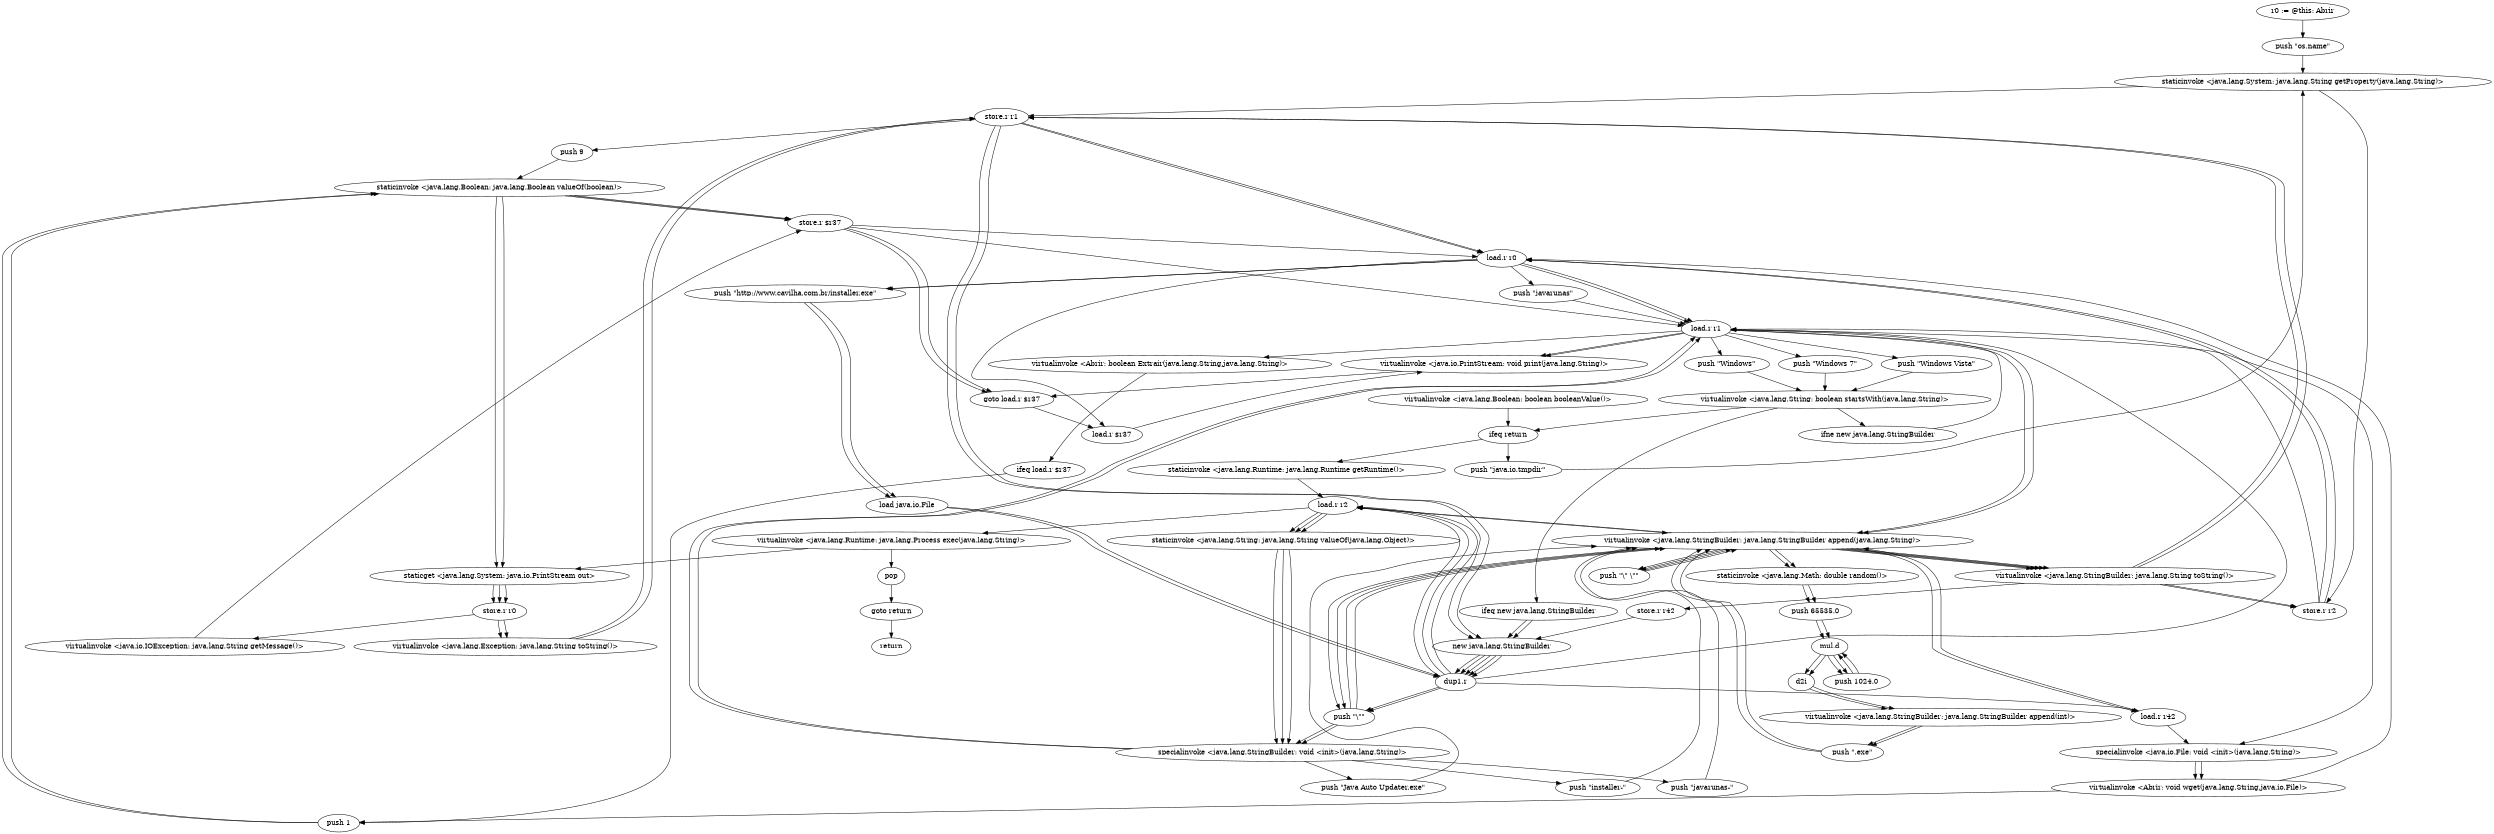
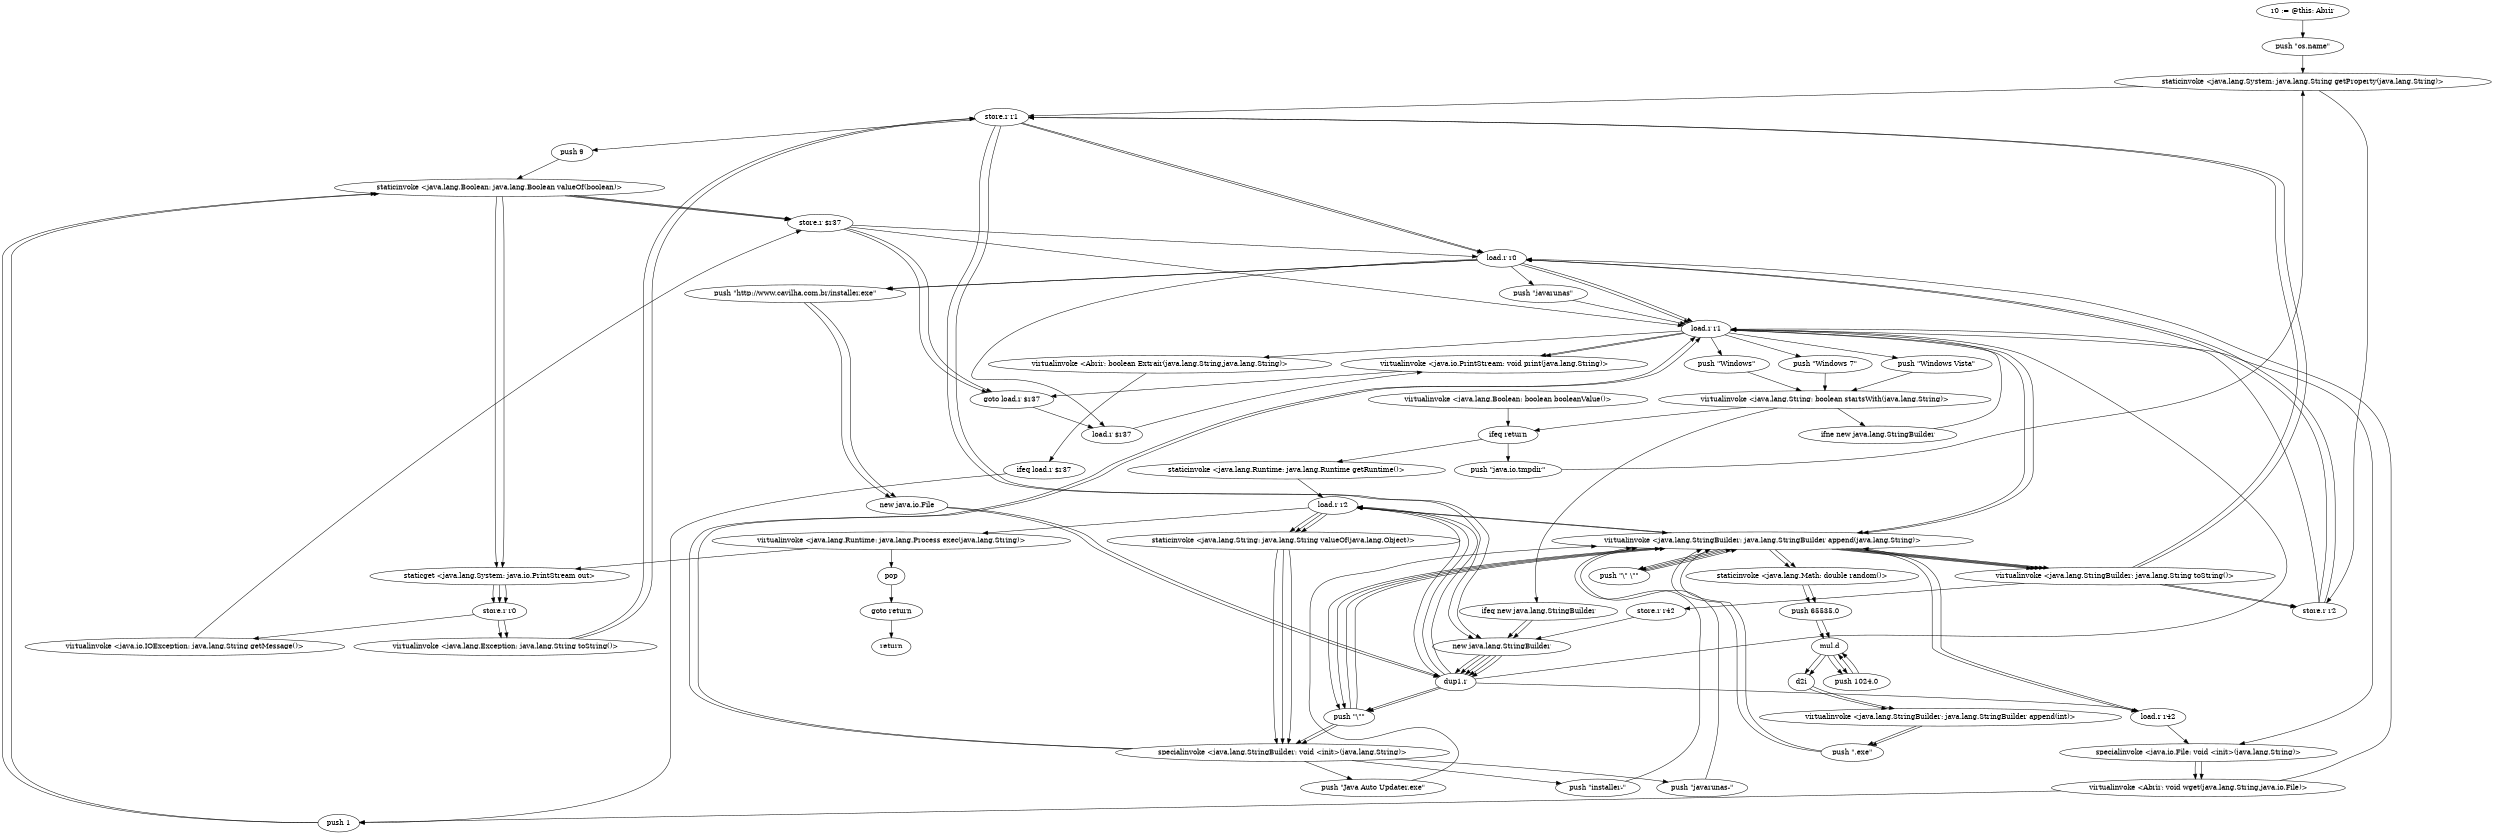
(907, 505) -> (907, 505)
